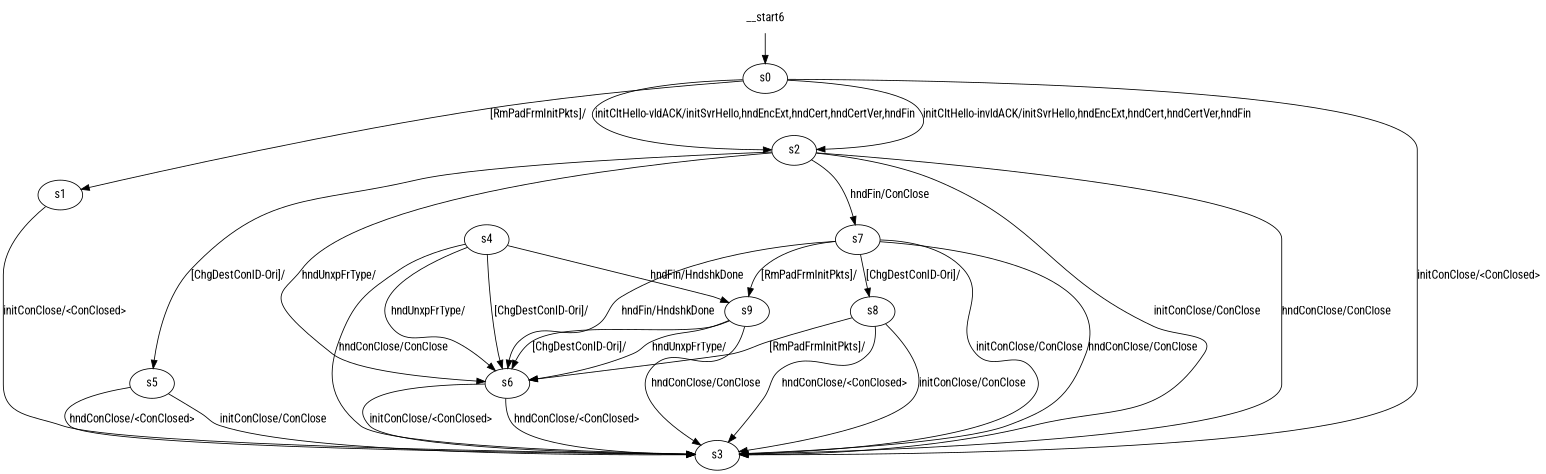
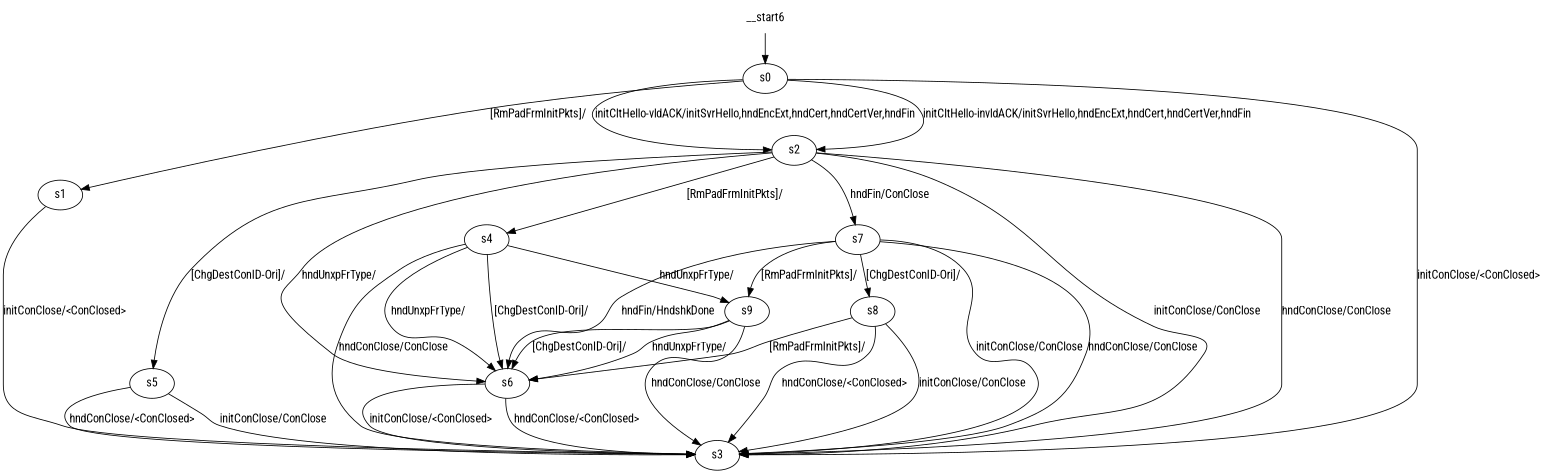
none -> (645, 194)
(698, 276) -> (698, 276)
